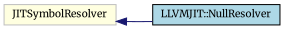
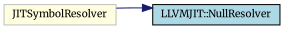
(140, 22) -> (129, 8)
